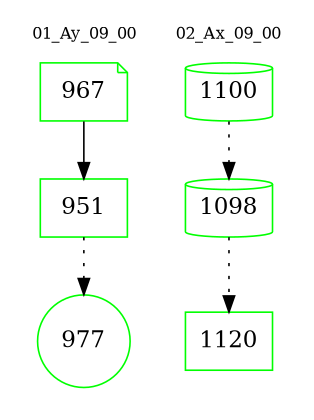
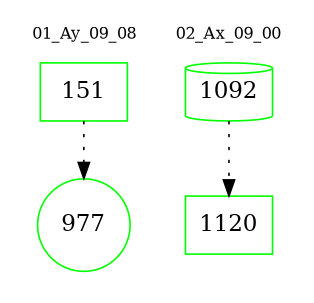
(85, 35) -> (85, 35)
(84, 92) -> none
(229, 92) -> none
(84, 208) -> (84, 92)
(229, 208) -> (229, 92)
